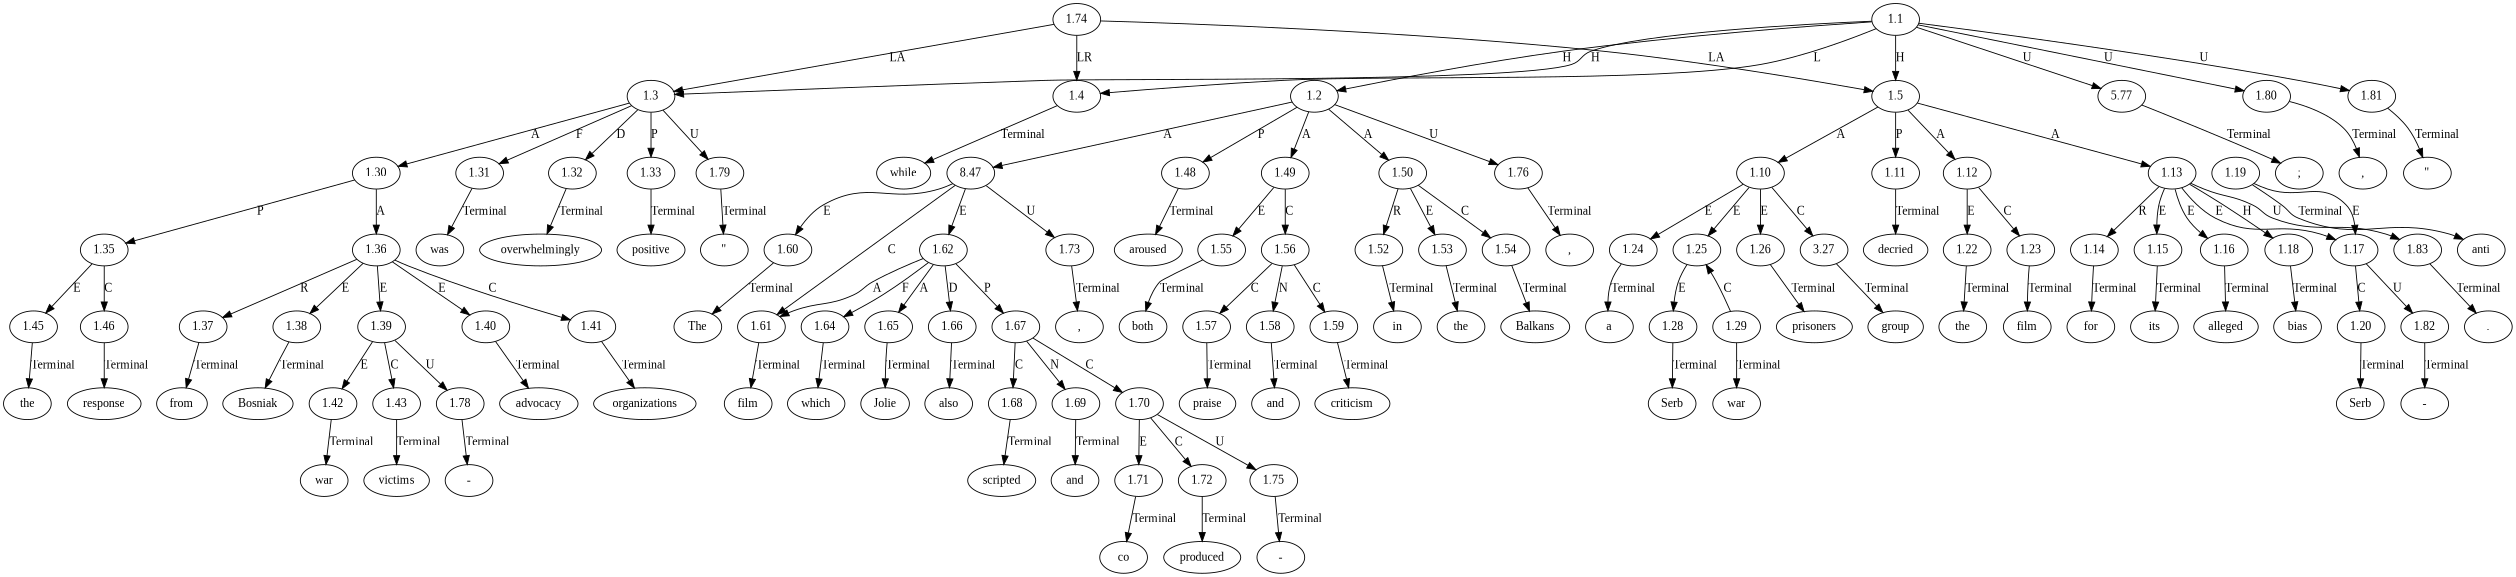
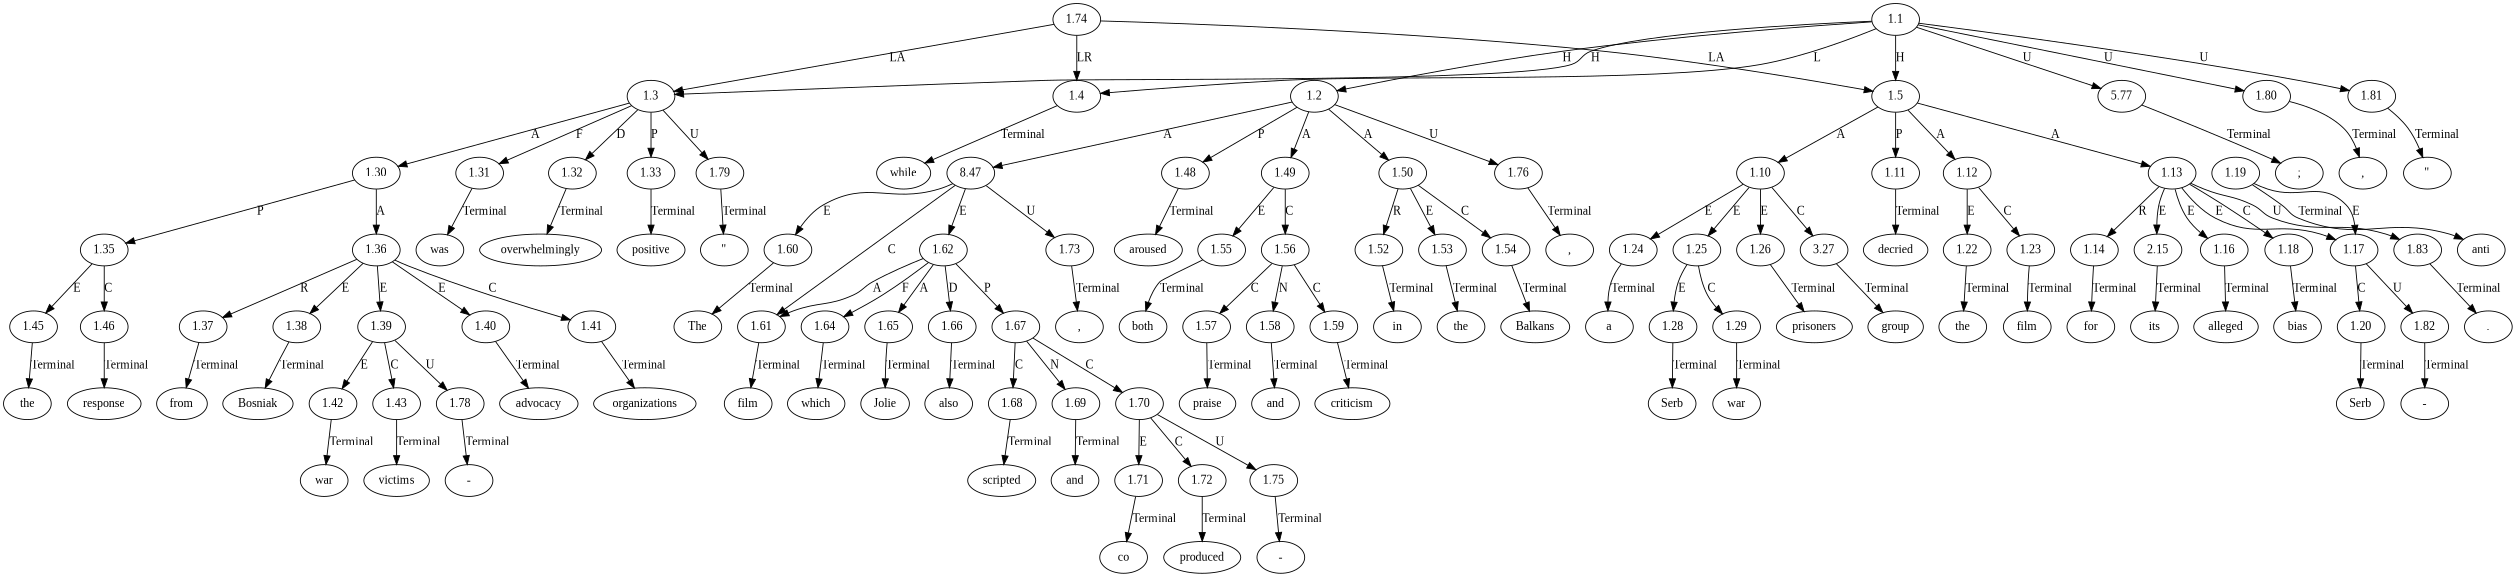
(2247, 212) -> (2247, 212)
(2158, 250) -> (2158, 250)
(1721, 292) -> (1704, 288)
